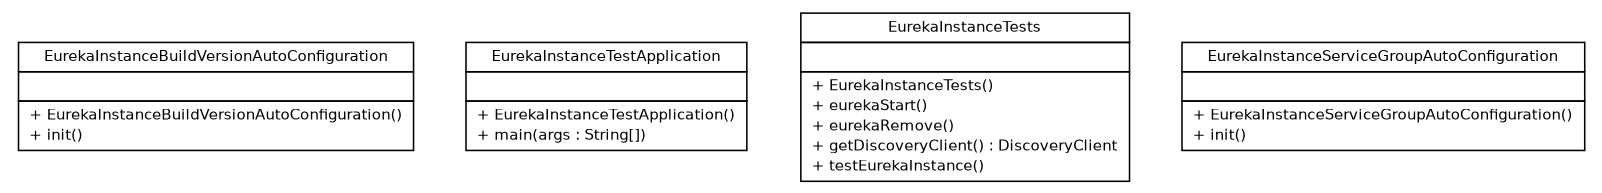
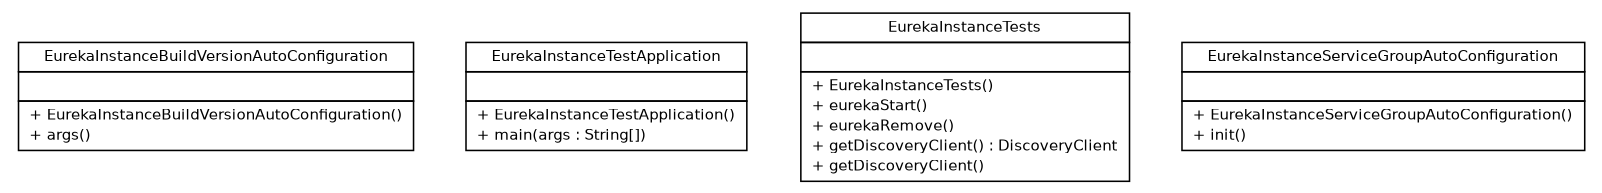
(56, 135) -> (60, 135)
(898, 166) -> (898, 166)
